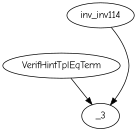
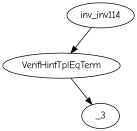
(129, 63) -> (83, 38)
